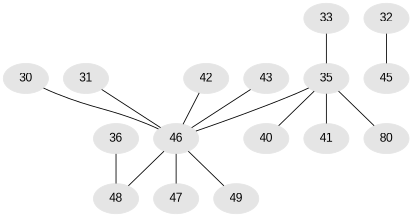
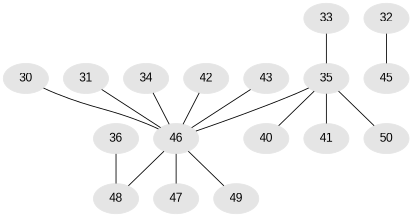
none -> (146, 78)
(386, 139) -> (386, 139)
